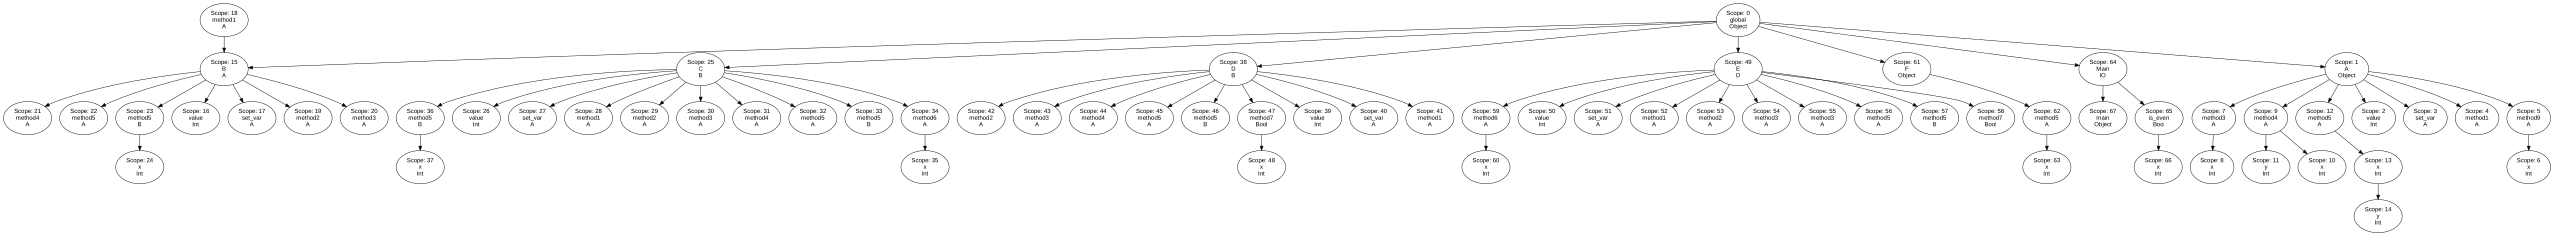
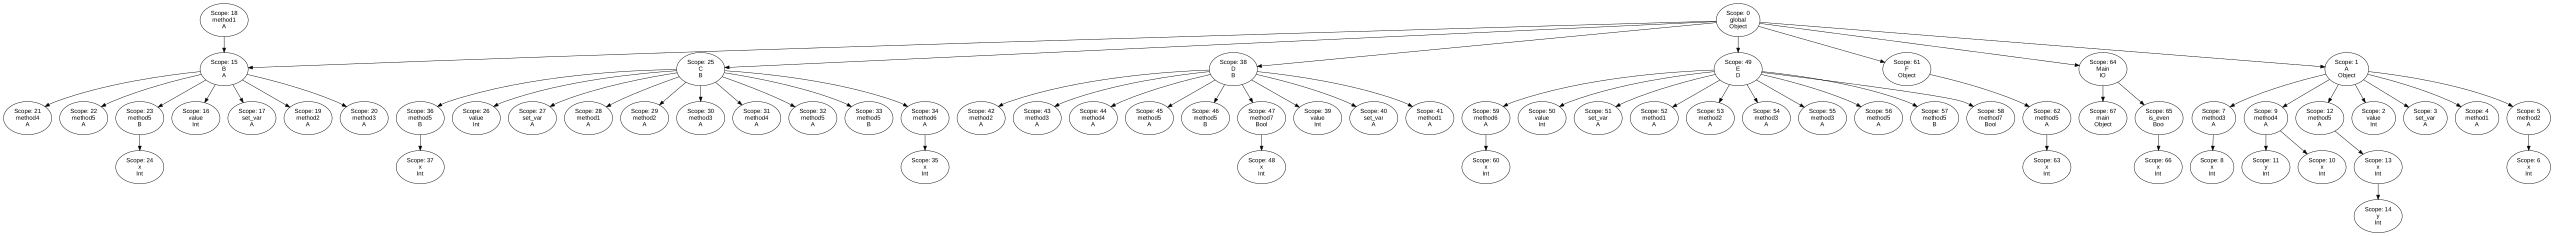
(2529, 118) -> (2529, 118)
